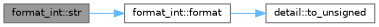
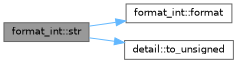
(243, 13) -> (102, 40)
